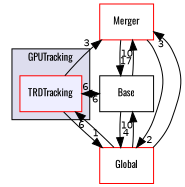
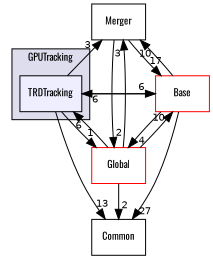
(127, 22) -> (119, 22)
(51, 94) -> (51, 94)
(127, 94) -> (182, 94)
none -> (119, 237)
